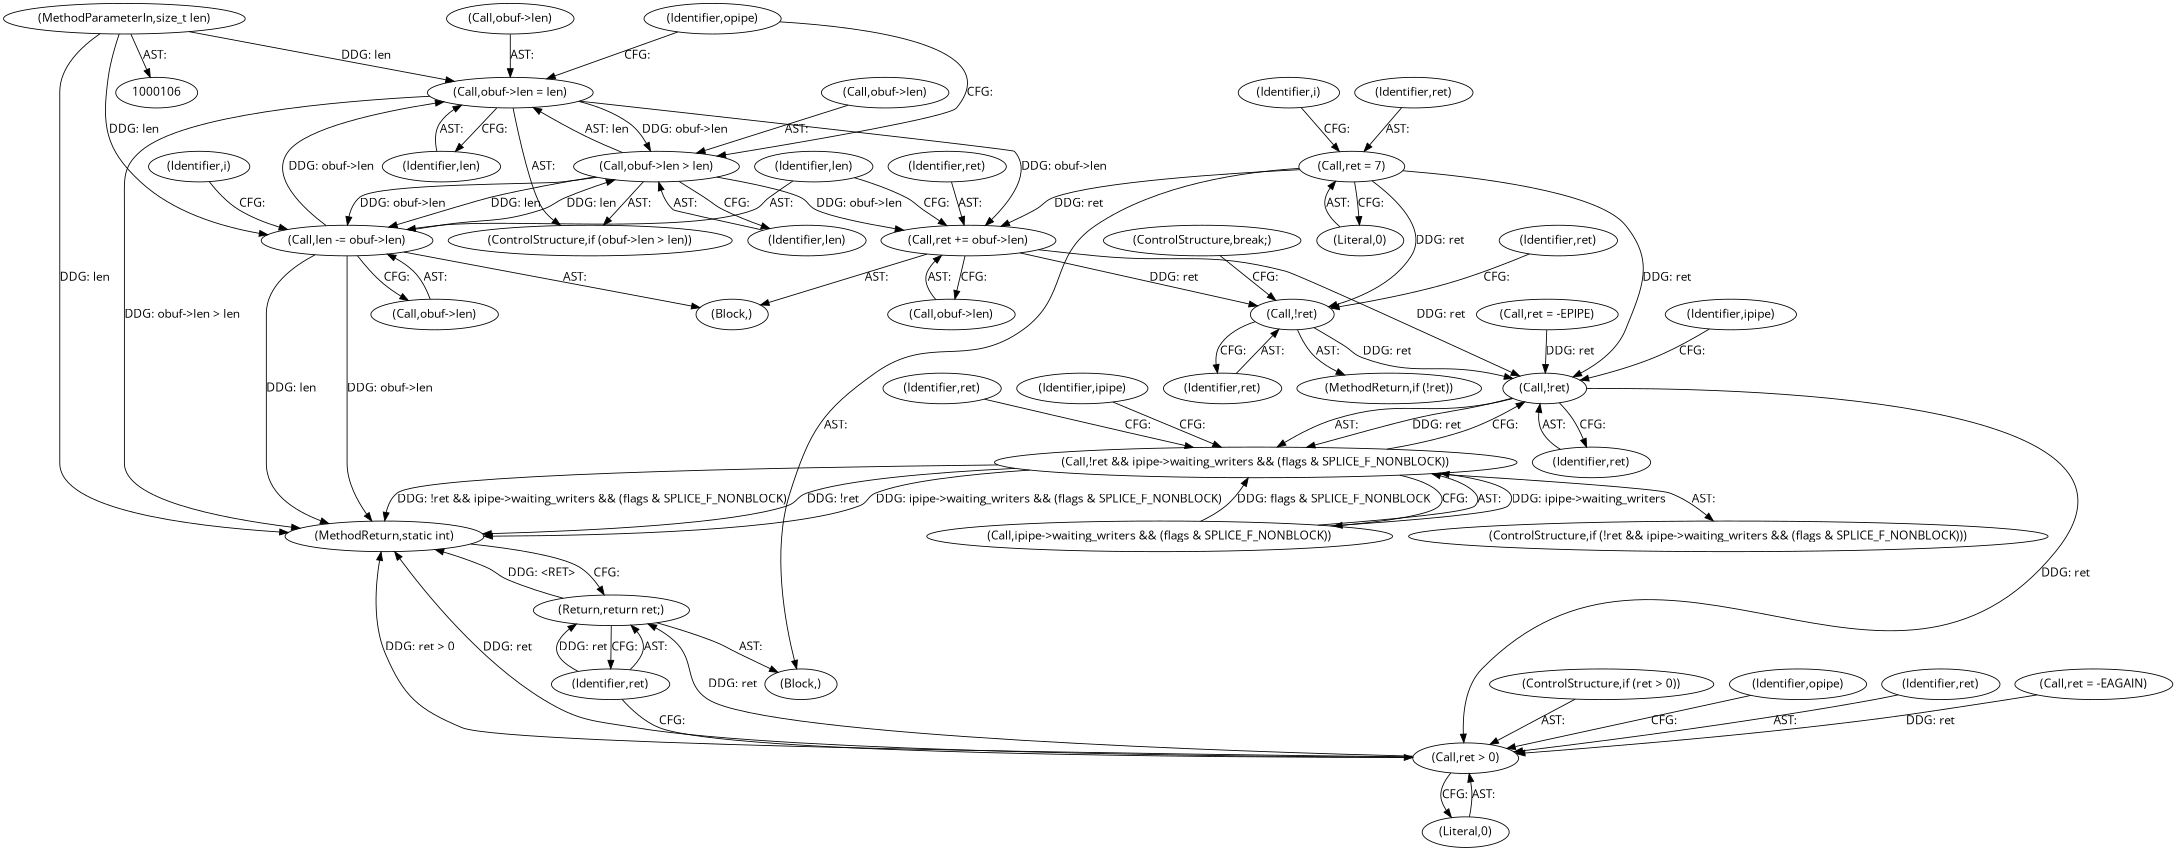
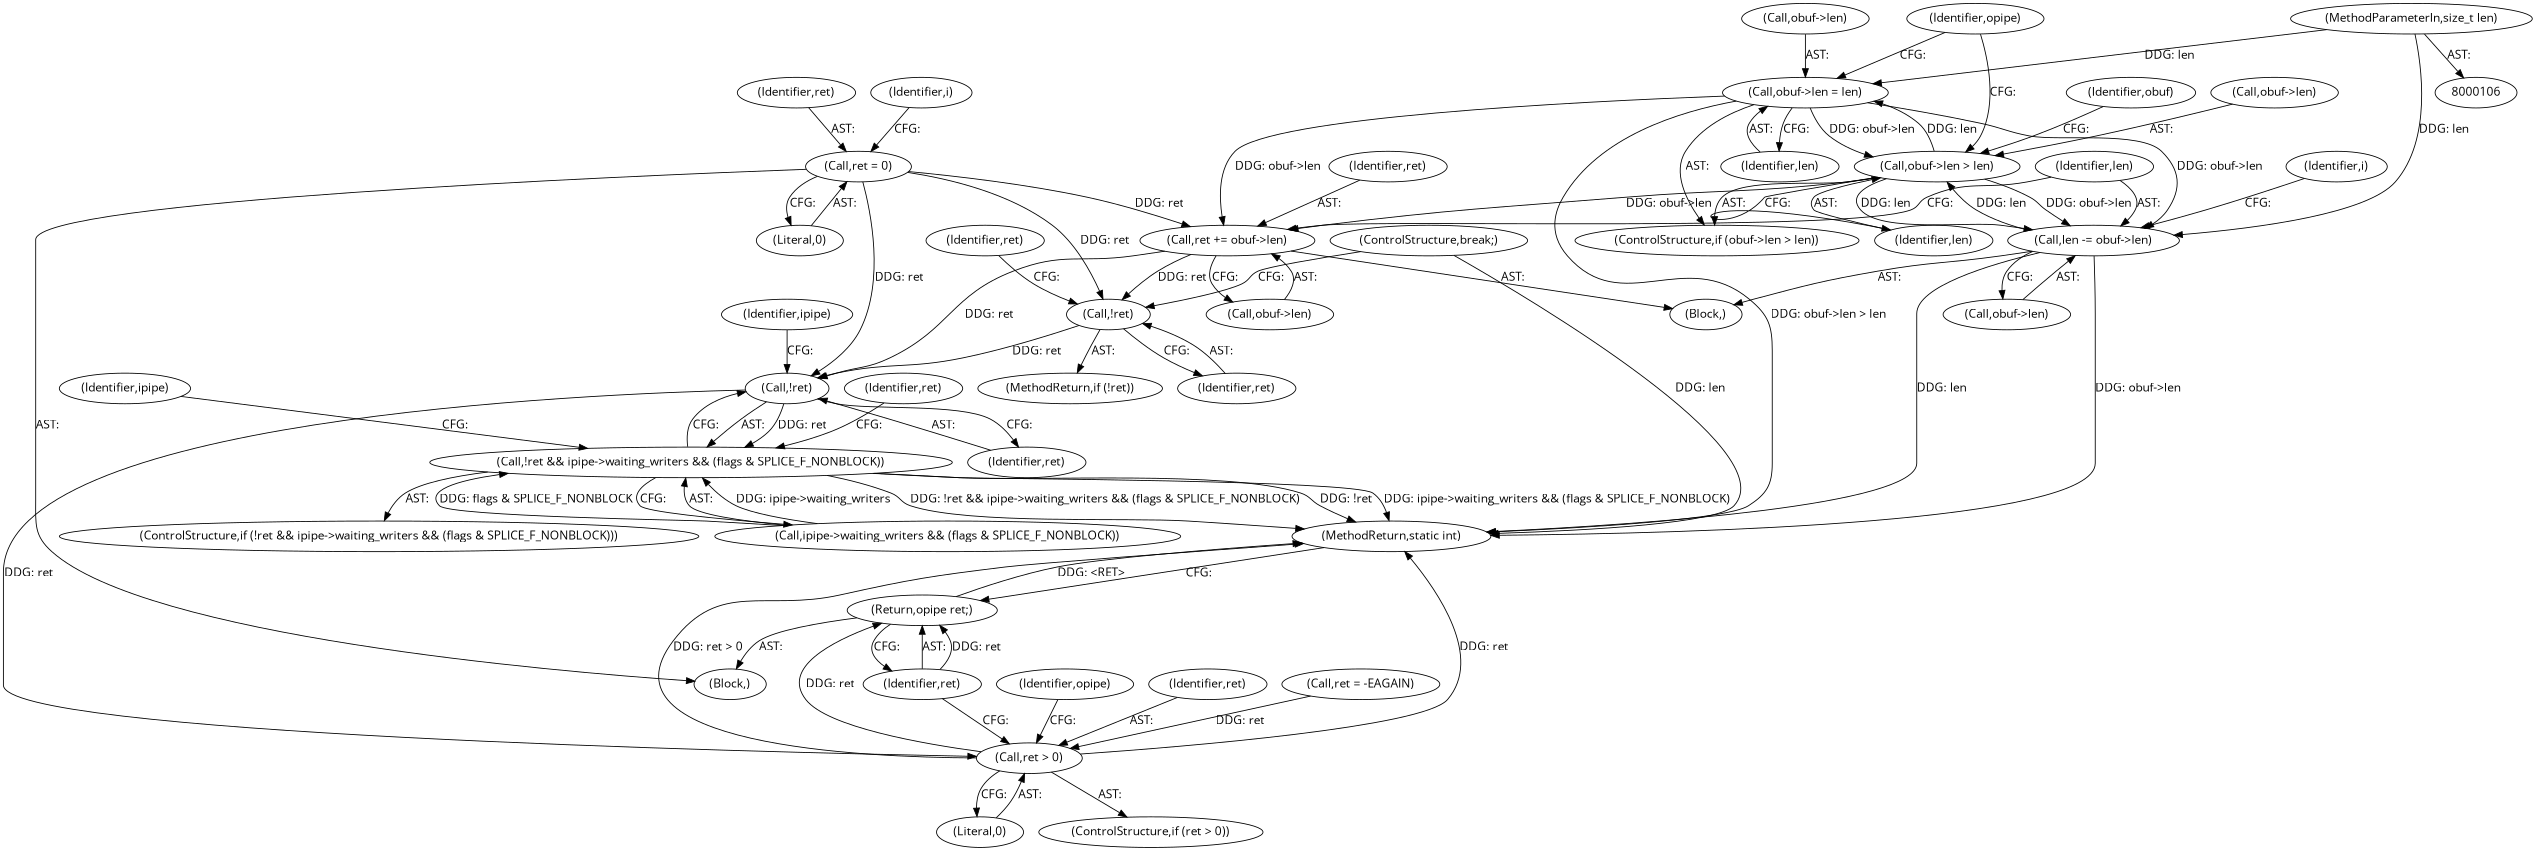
(157, 93) -> (2476, 93)
none -> (2131, 93)
(607, 130) -> (1952, 130)
(315, 134) -> (2057, 138)
(1352, 167) -> (859, 167)
(1547, 315) -> none
(60, 362) -> (1712, 438)
(611, 610) -> (922, 610)
(1536, 720) -> (1085, 792)
